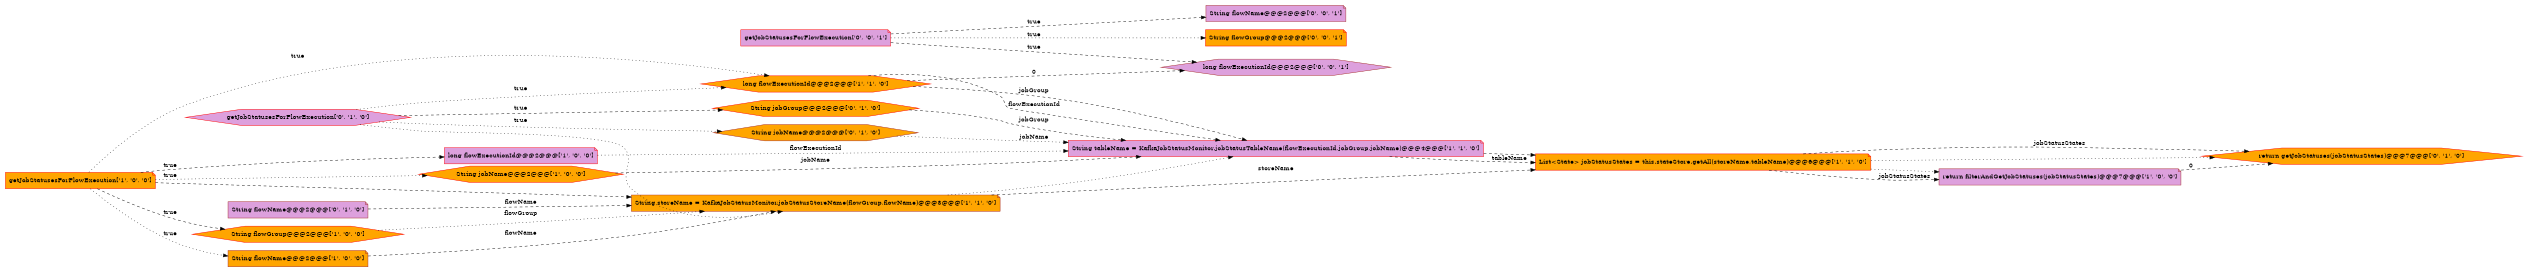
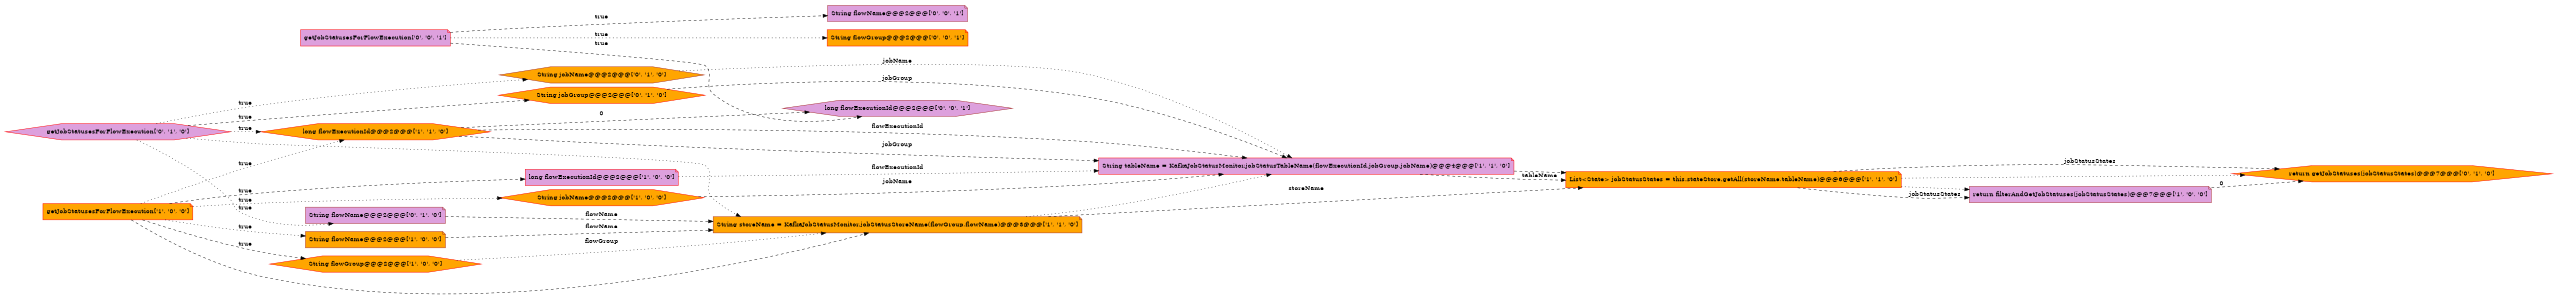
none -> (220, 191)
